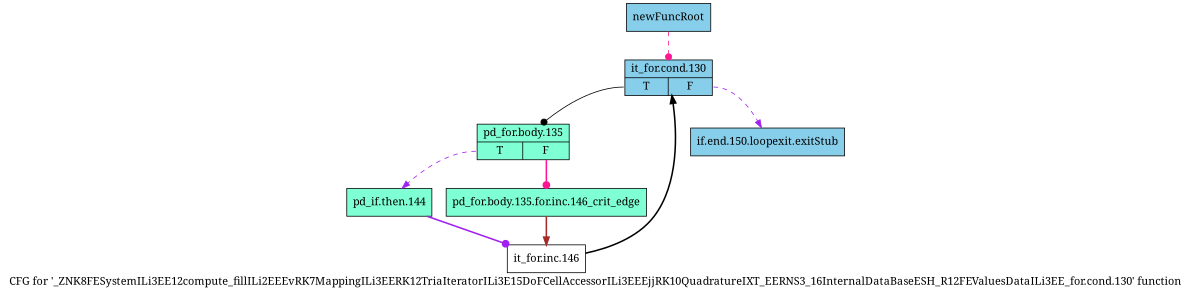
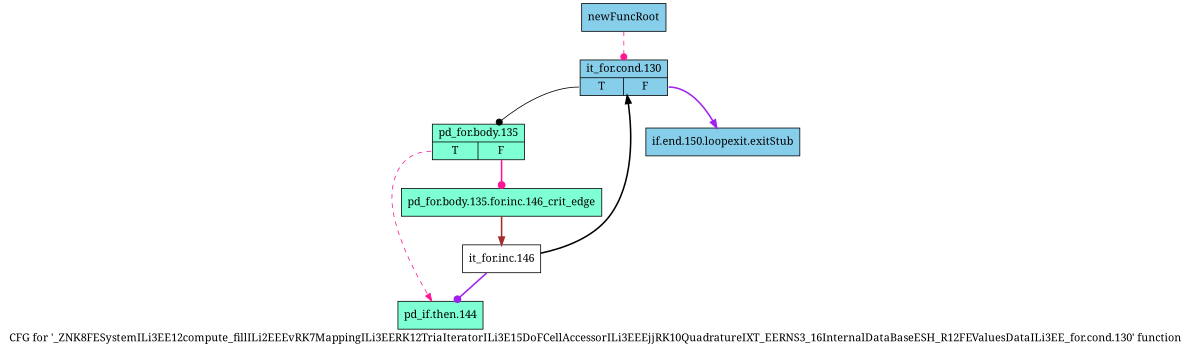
(740, 98) -> (695, 98)
(439, 161) -> (394, 215)
(465, 229) -> (473, 285)
